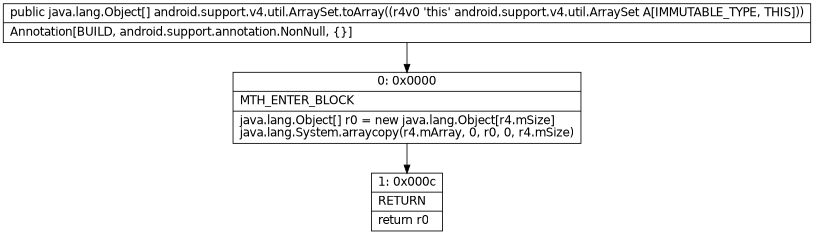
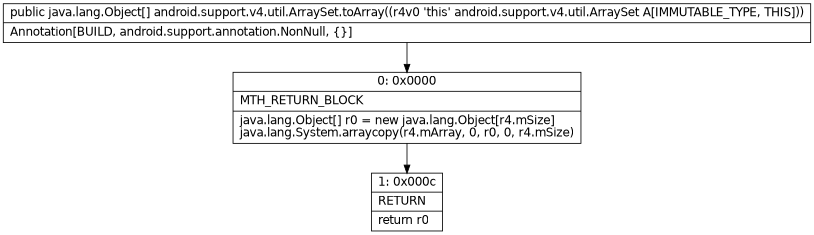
(297, 101) -> (302, 101)
